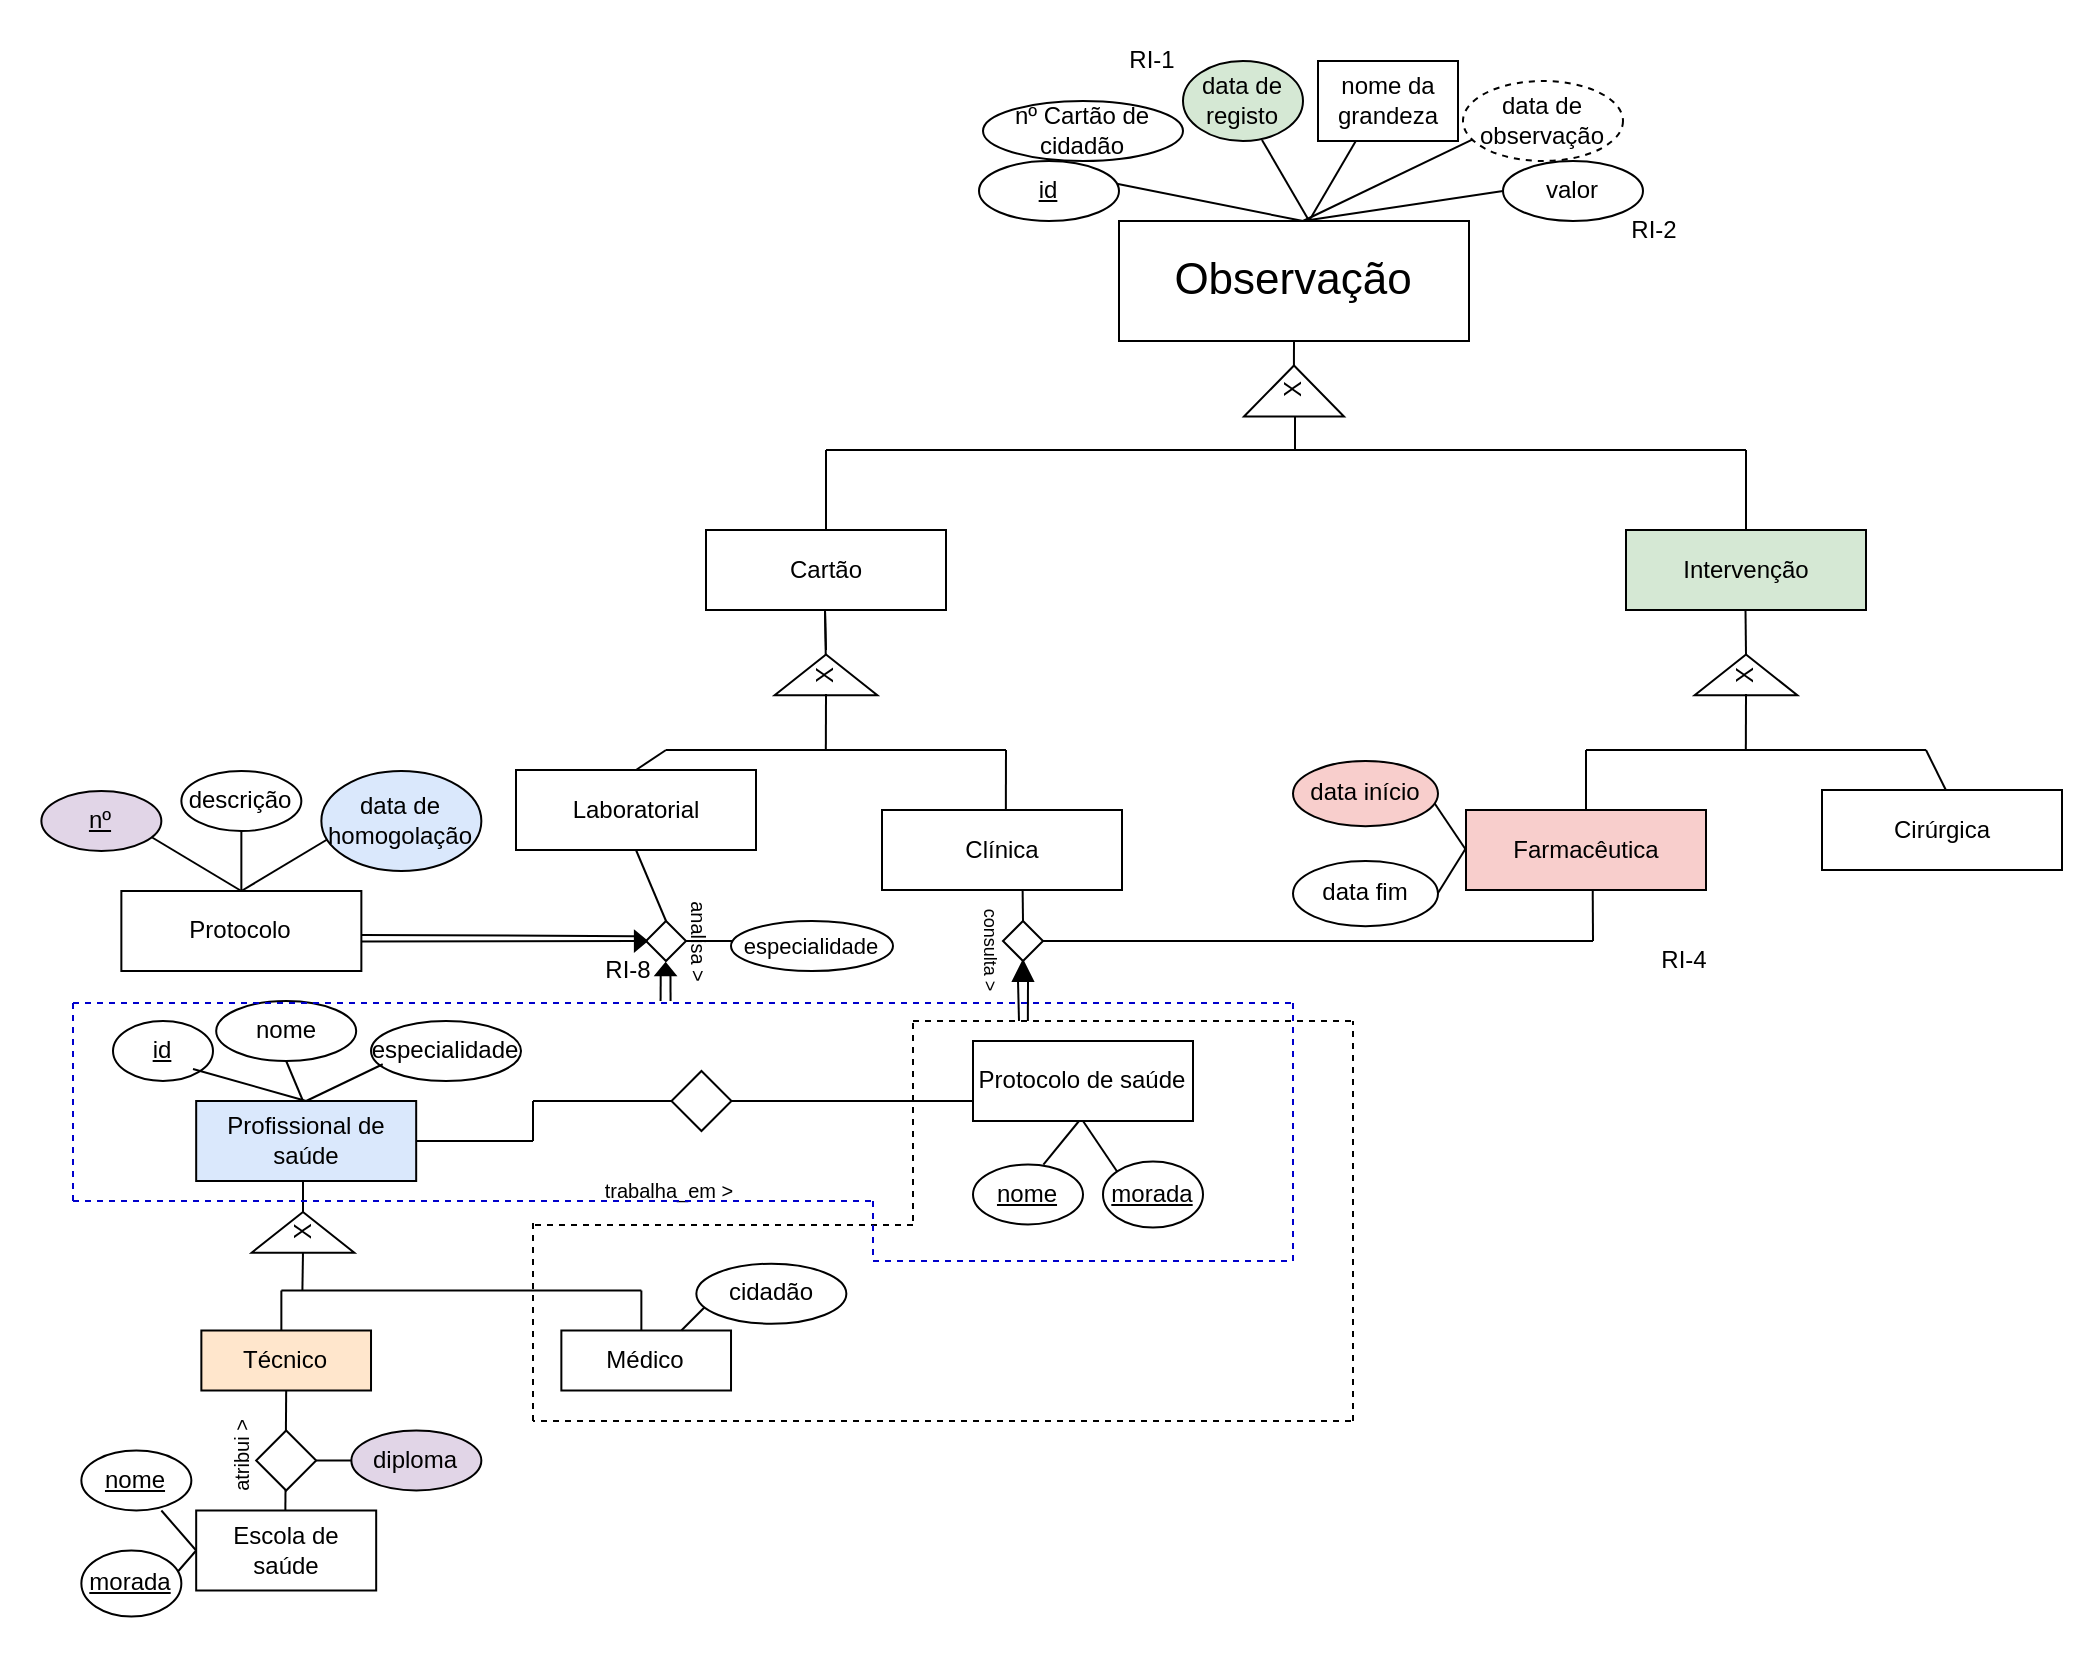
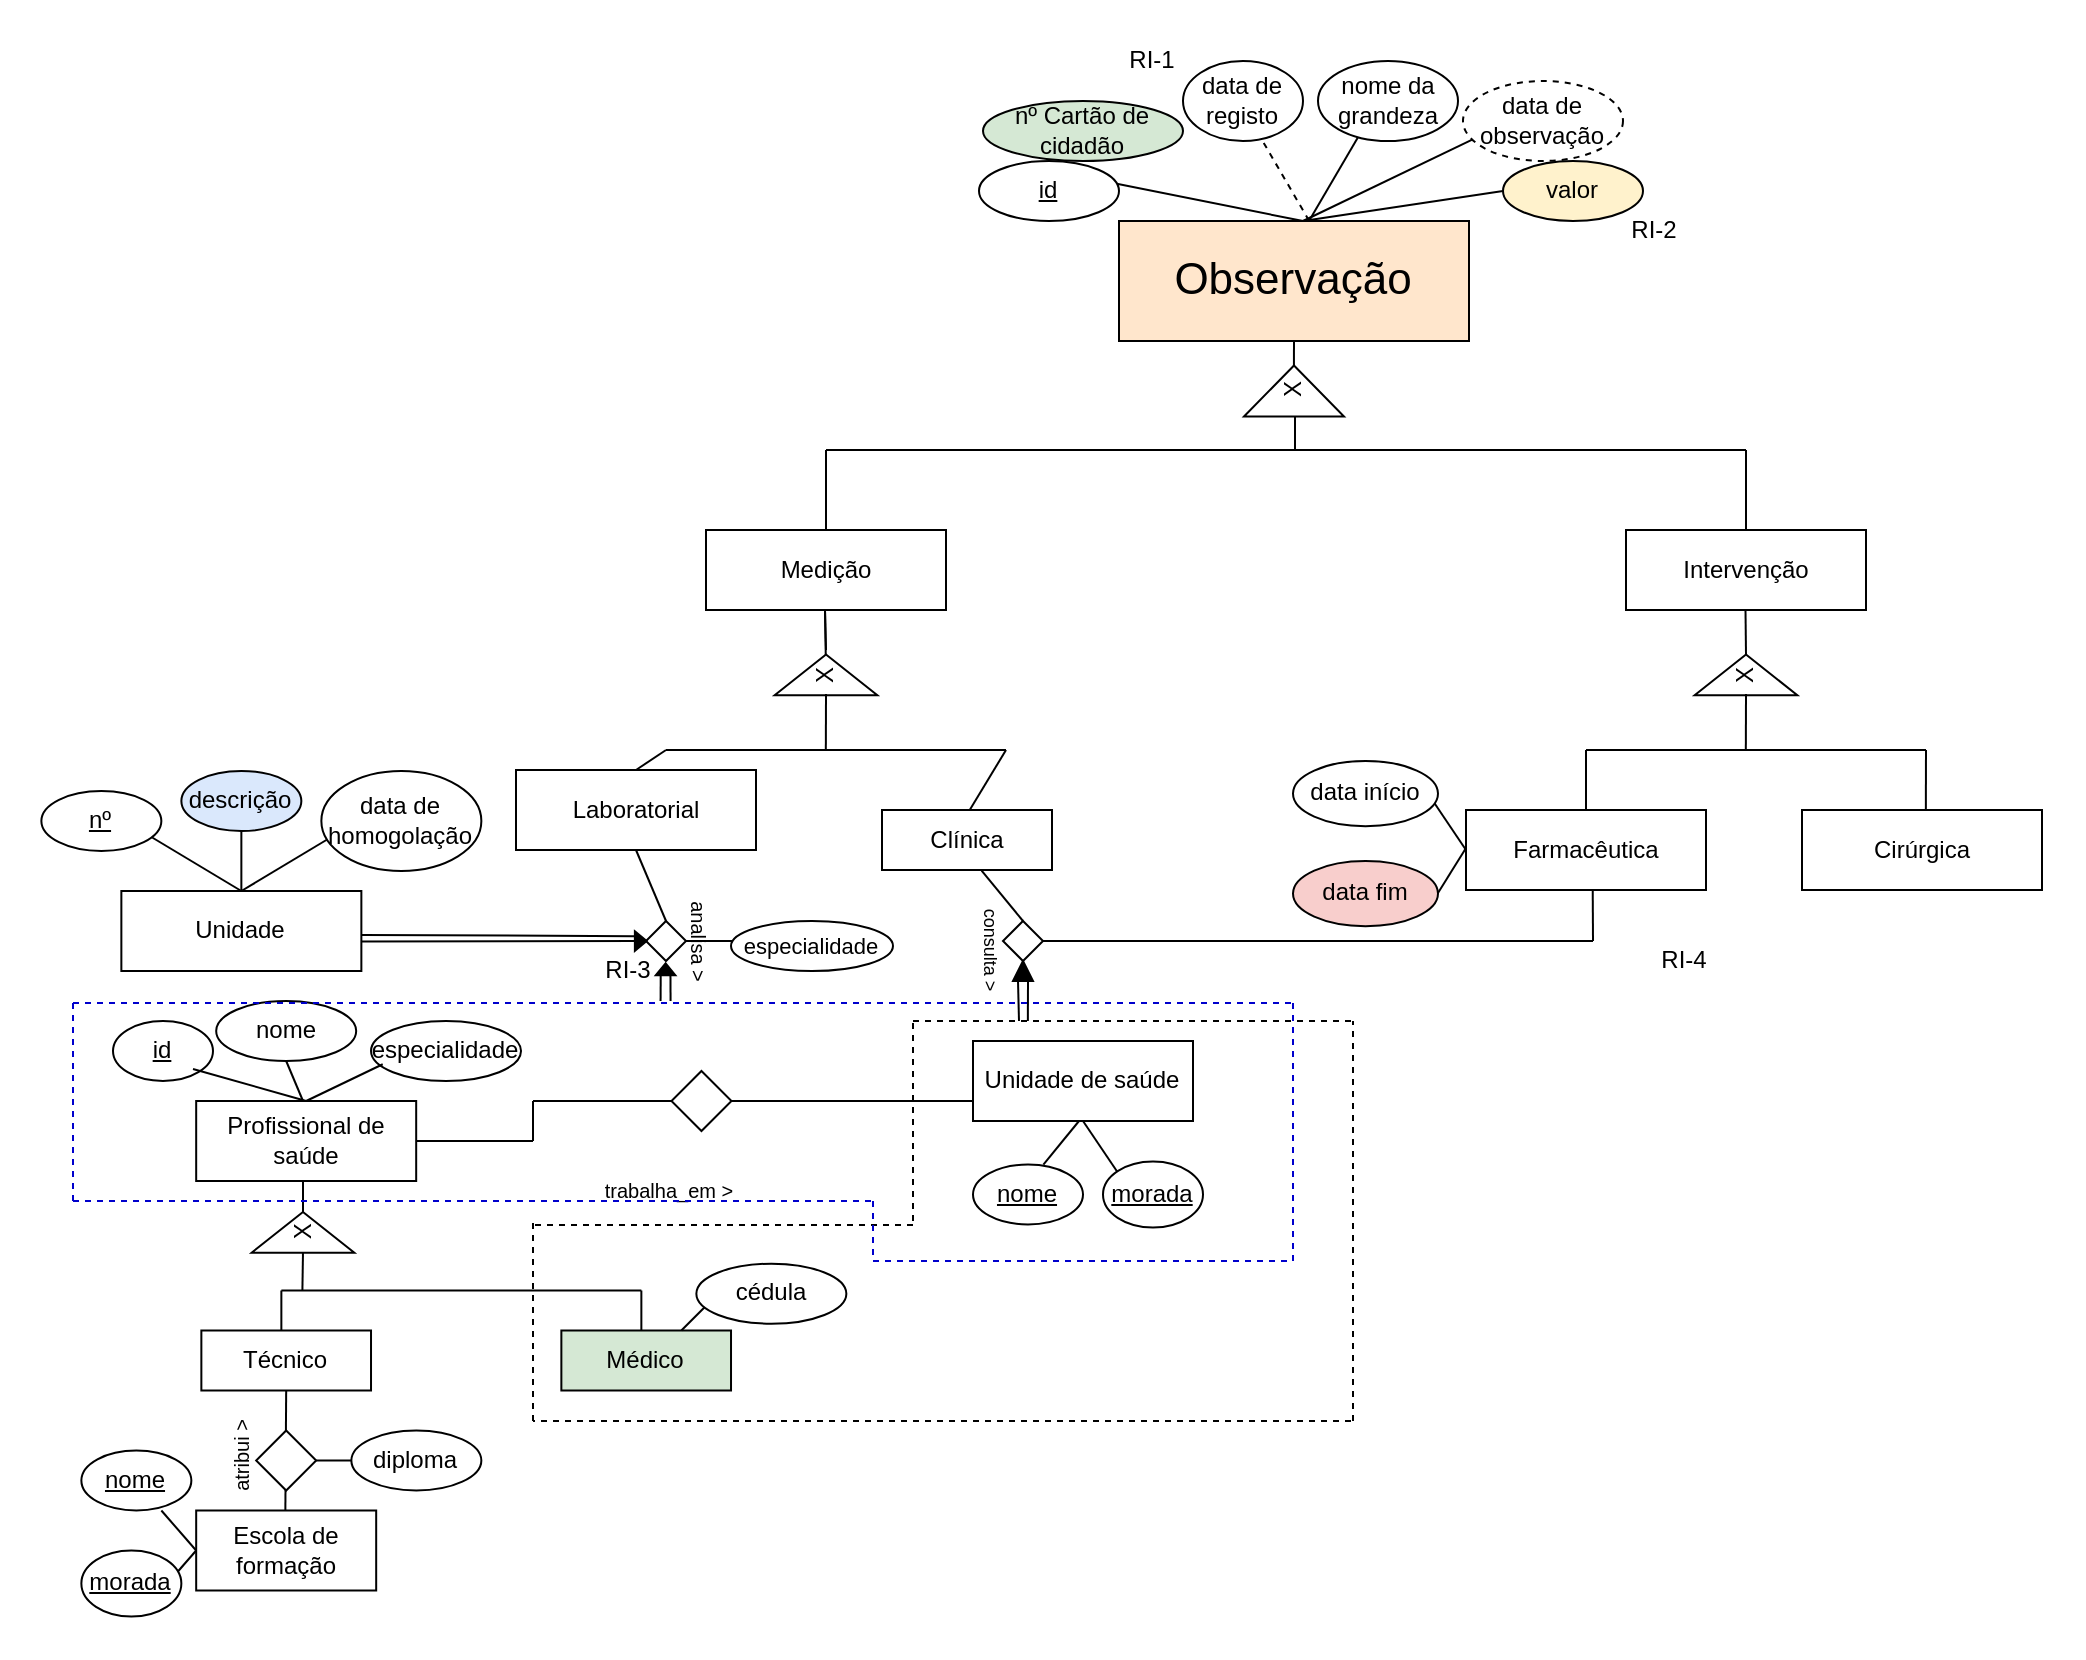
(1243, 101) -> (1243, 101)
(1388, 101) -> (1388, 101)
(1083, 131) -> (1083, 131)
(1284, 178) -> (1284, 178)
(1573, 191) -> (1573, 191)
(1294, 281) -> (1294, 281)
(1746, 570) -> (1746, 570)
(827, 571) -> (827, 571)
(1366, 794) -> (1366, 794)
(241, 801) -> (241, 801)
(101, 821) -> (101, 821)
(401, 821) -> (401, 821)
(1942, 830) -> (1922, 850)
(1002, 850) -> (967, 840)
(1586, 850) -> (1586, 850)
(1366, 894) -> (1366, 894)
(241, 931) -> (241, 931)
(629, 971) -> (629, 971)
(1083, 1081) -> (1083, 1081)
(306, 1141) -> (306, 1141)
(772, 1293) -> (772, 1293)
(286, 1361) -> (286, 1361)
(646, 1361) -> (646, 1361)
(416, 1461) -> (416, 1461)
(287, 1551) -> (287, 1551)
